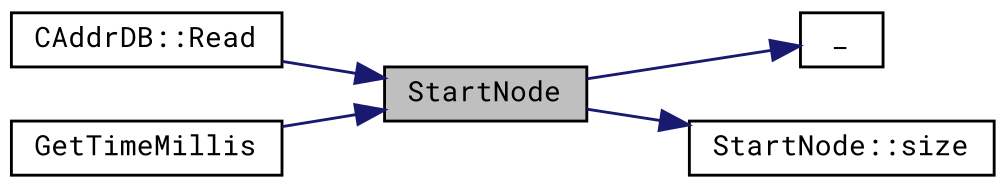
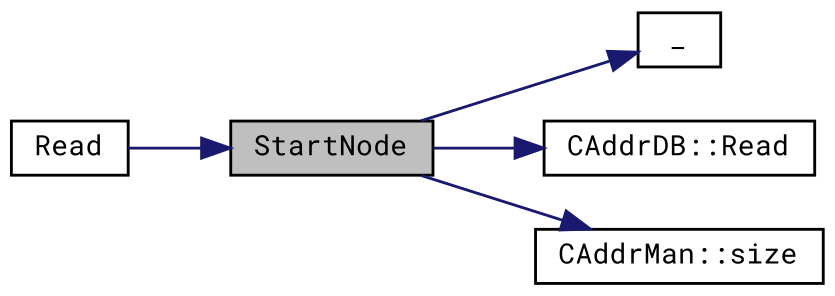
(319, 67) -> (474, 148)
(147, 148) -> (70, 148)
(842, 148) -> (679, 256)
